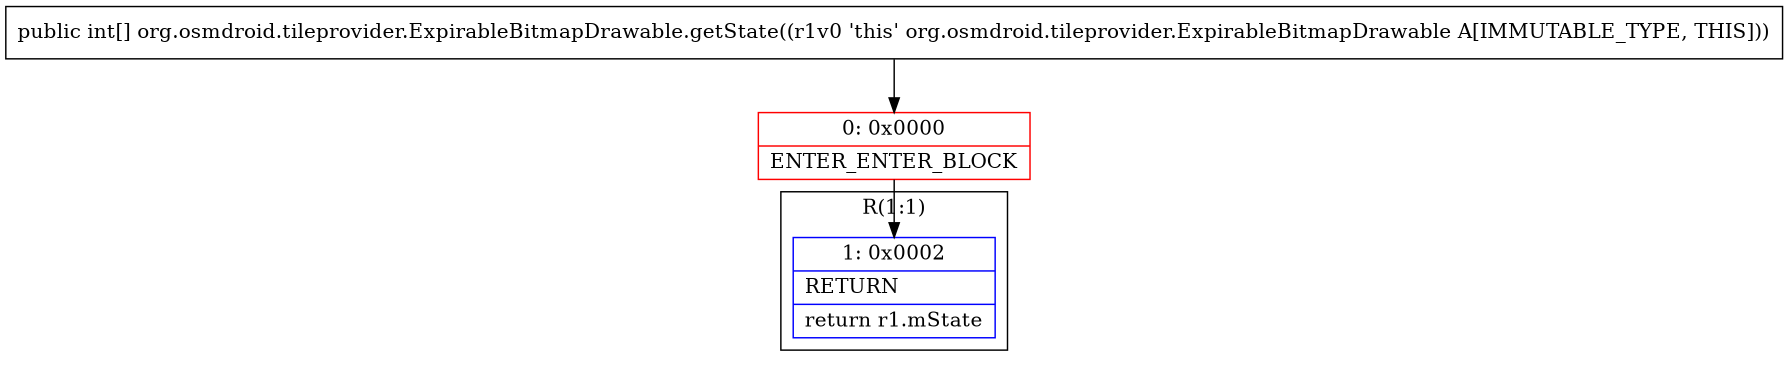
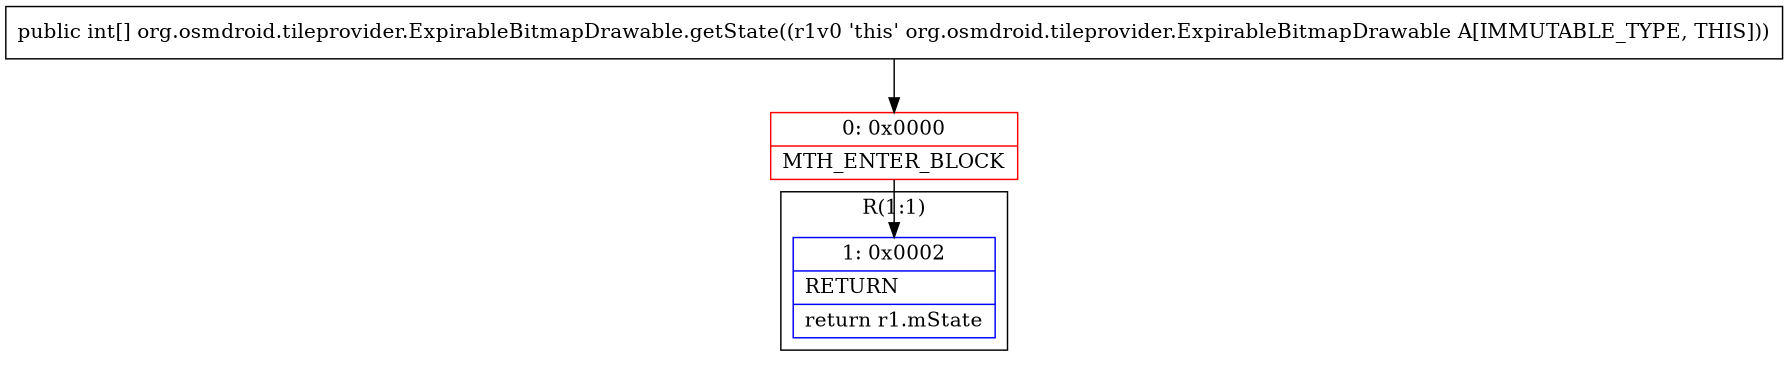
(894, 162) -> (894, 162)
